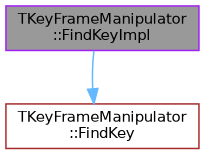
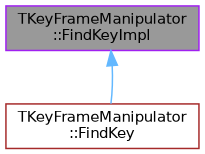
(93, 70) -> (112, 85)
